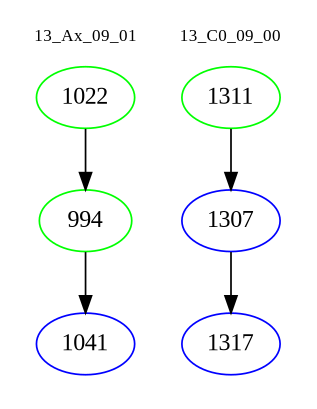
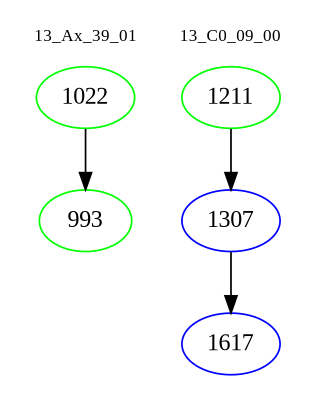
(86, 37) -> (86, 37)
(231, 98) -> (231, 98)
(86, 221) -> (86, 221)
(86, 344) -> none
(231, 344) -> (231, 344)
